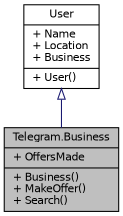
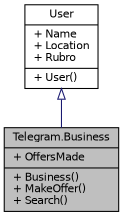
(61, 58) -> (55, 58)
